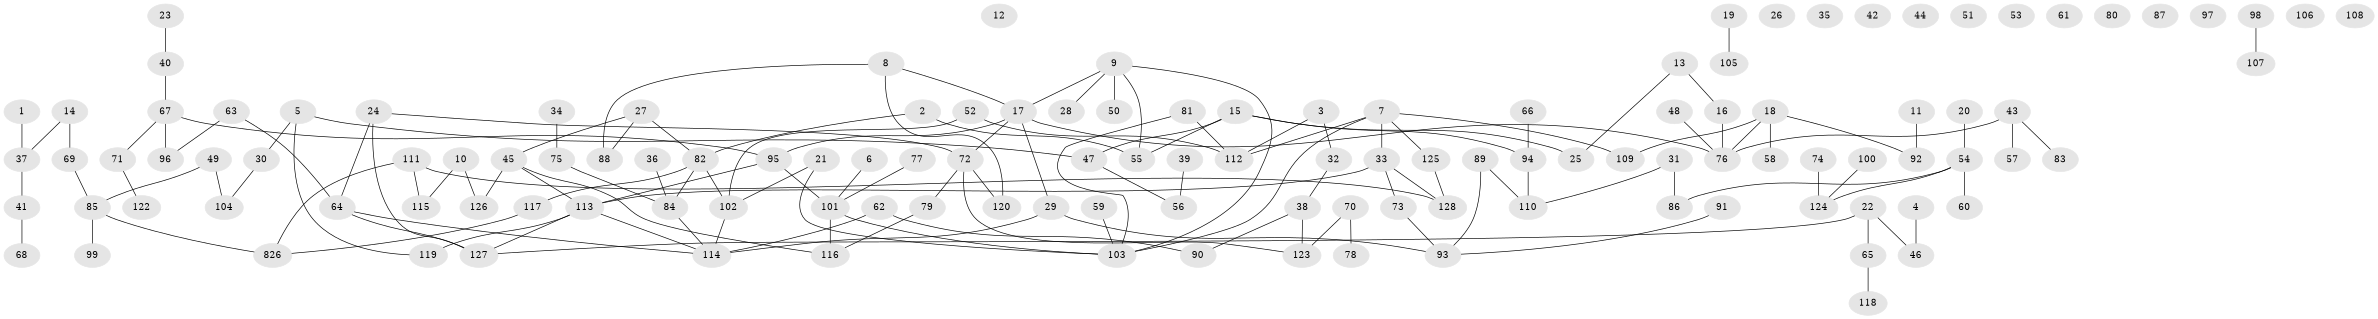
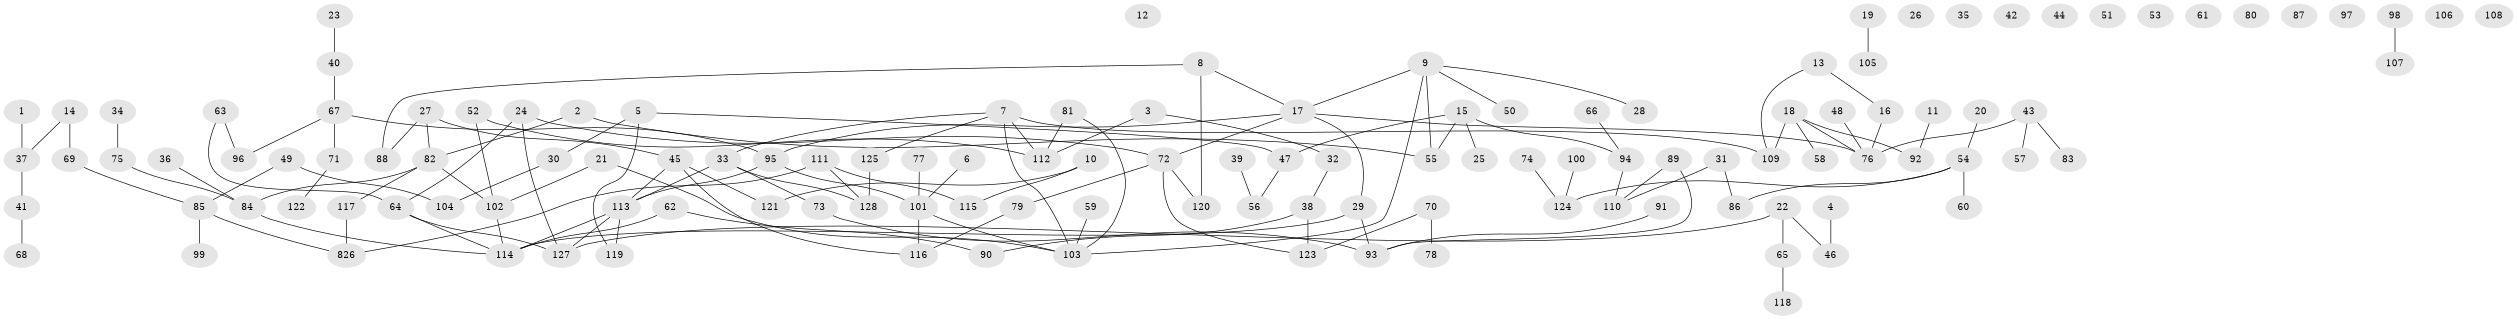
(1628, 112) -> (1766, 100)
(479, 208) -> (770, 208)
